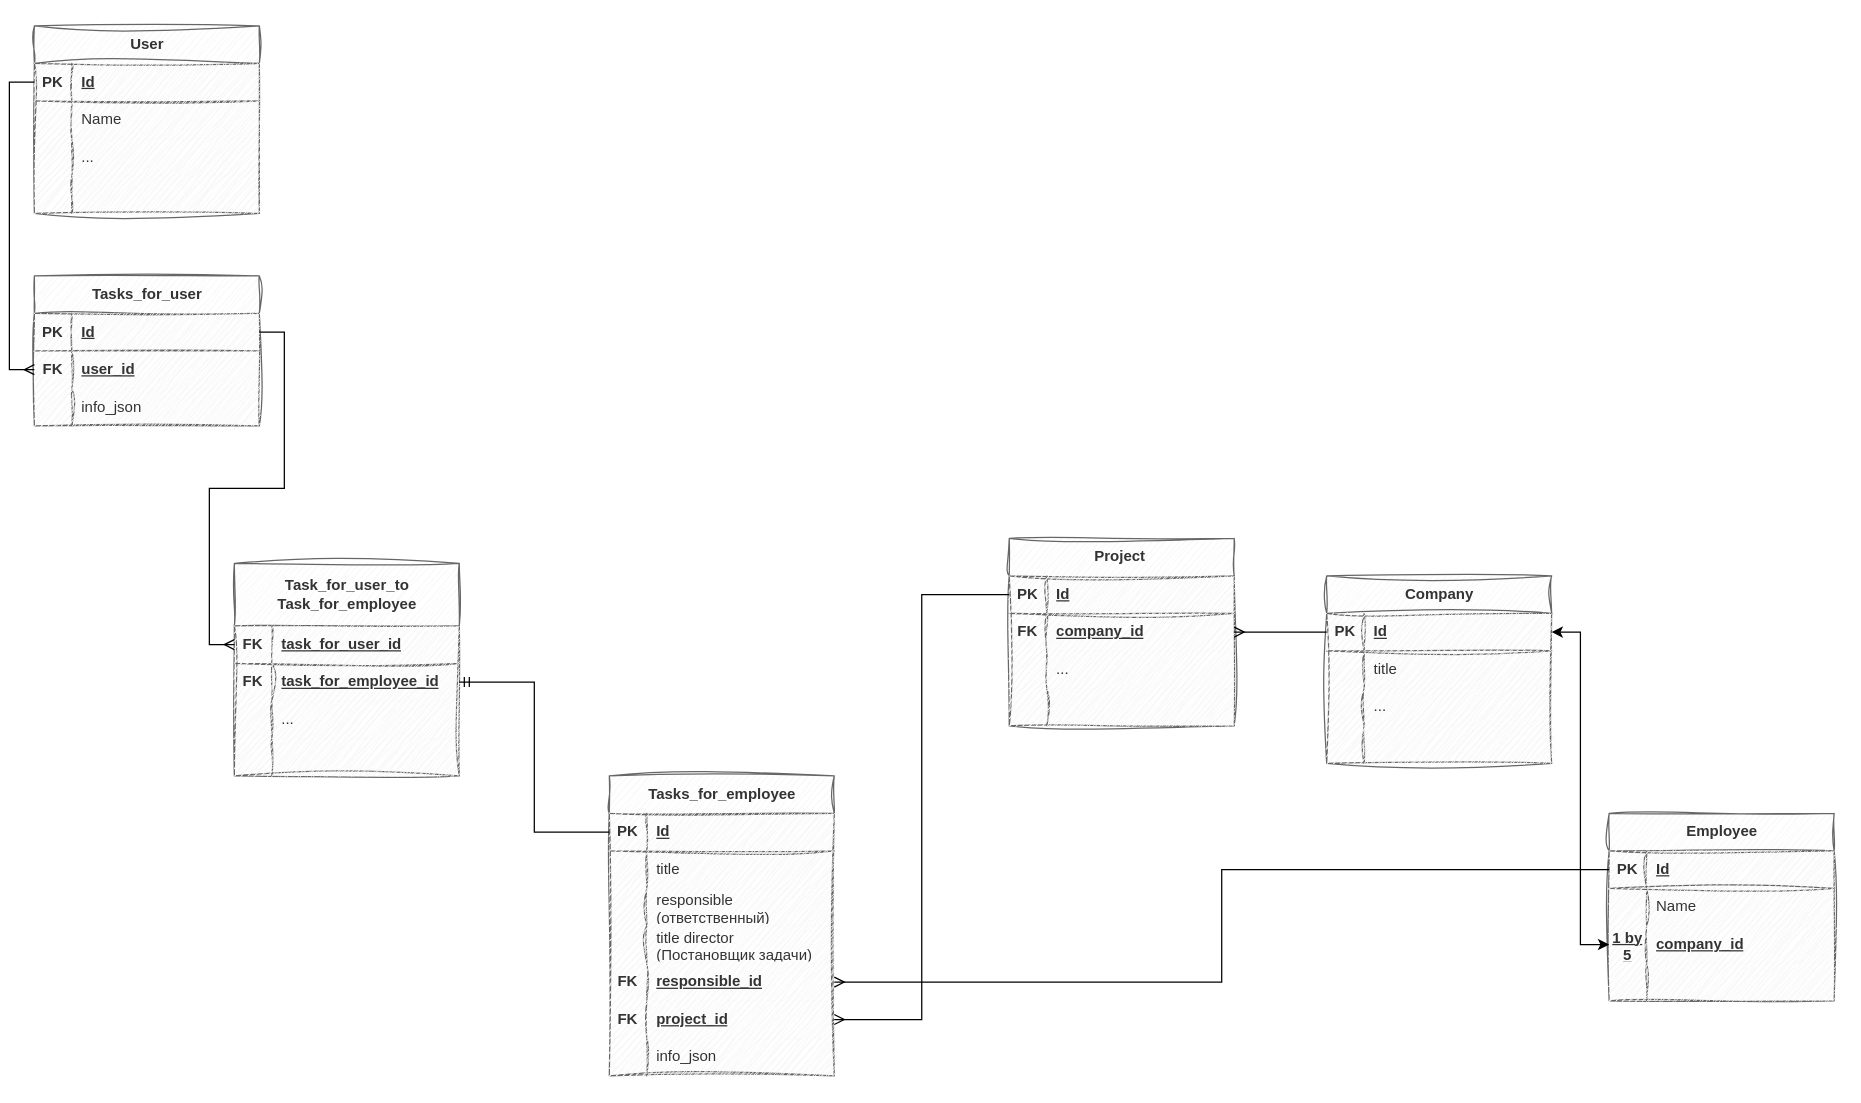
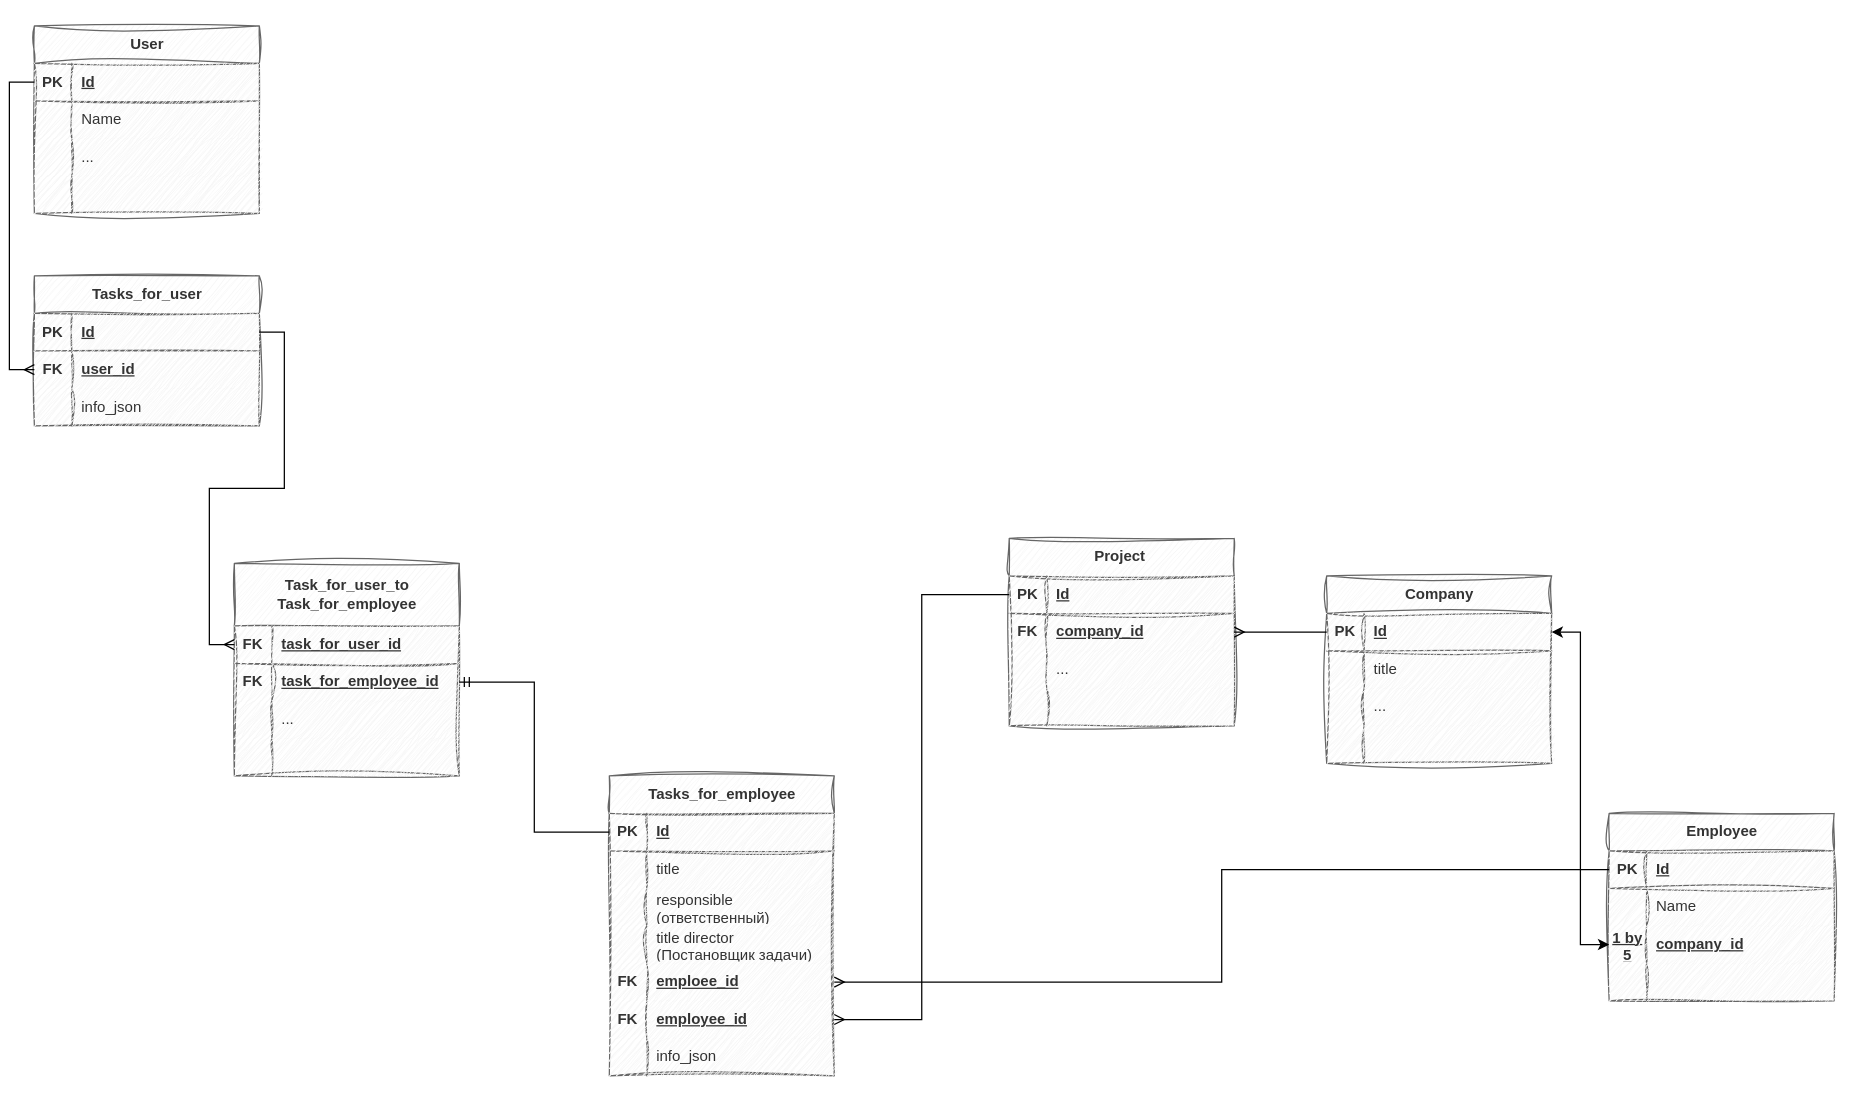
(710, 982) -> (695, 982)
(697, 1019) -> (699, 1019)
